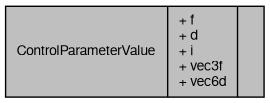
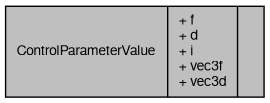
(203, 82) -> (203, 82)
